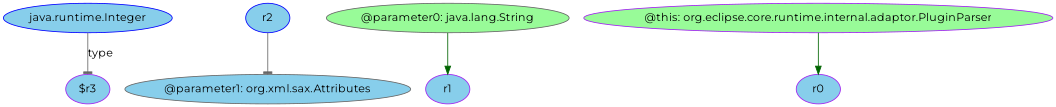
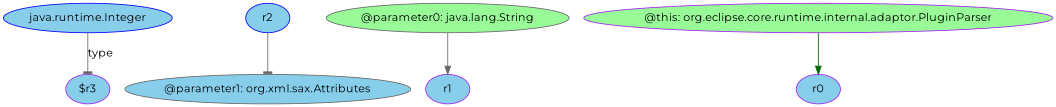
(448, 49) -> (448, 49)
